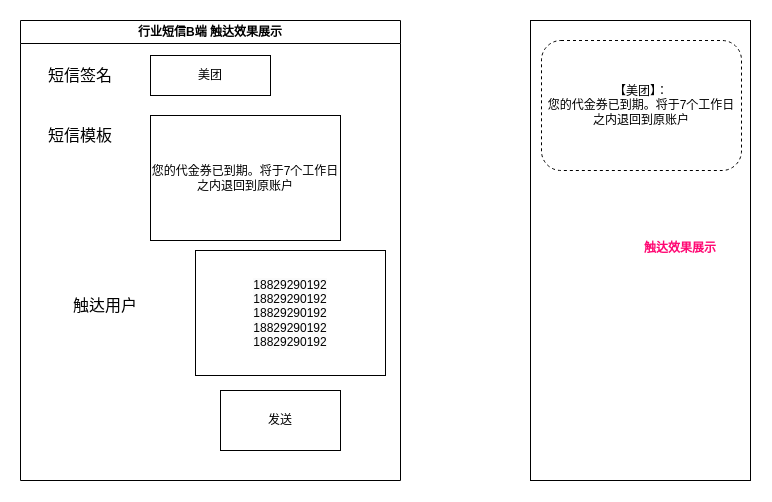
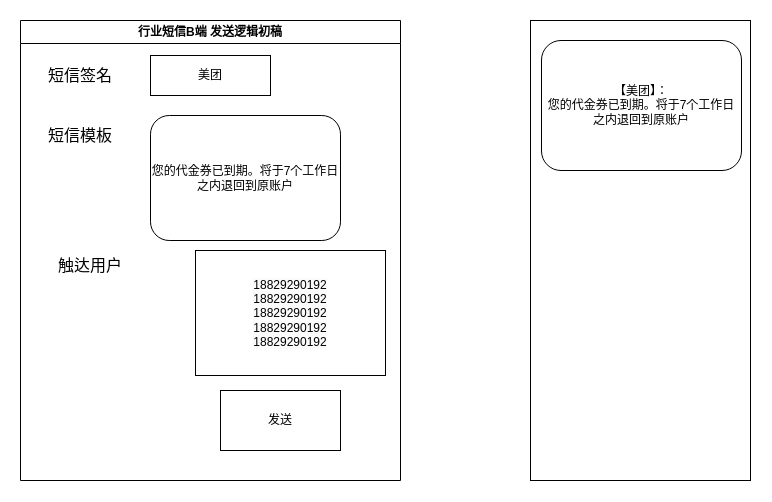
(211, 33) -> (211, 33)
(642, 106) -> (642, 106)
(246, 178) -> (246, 178)
(681, 248) -> none
(106, 306) -> (91, 266)
